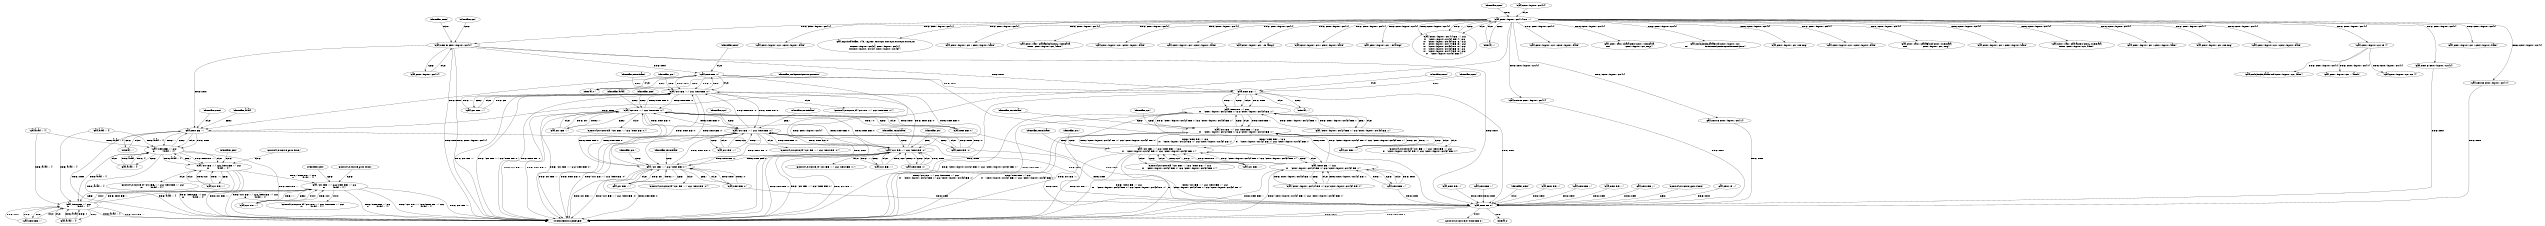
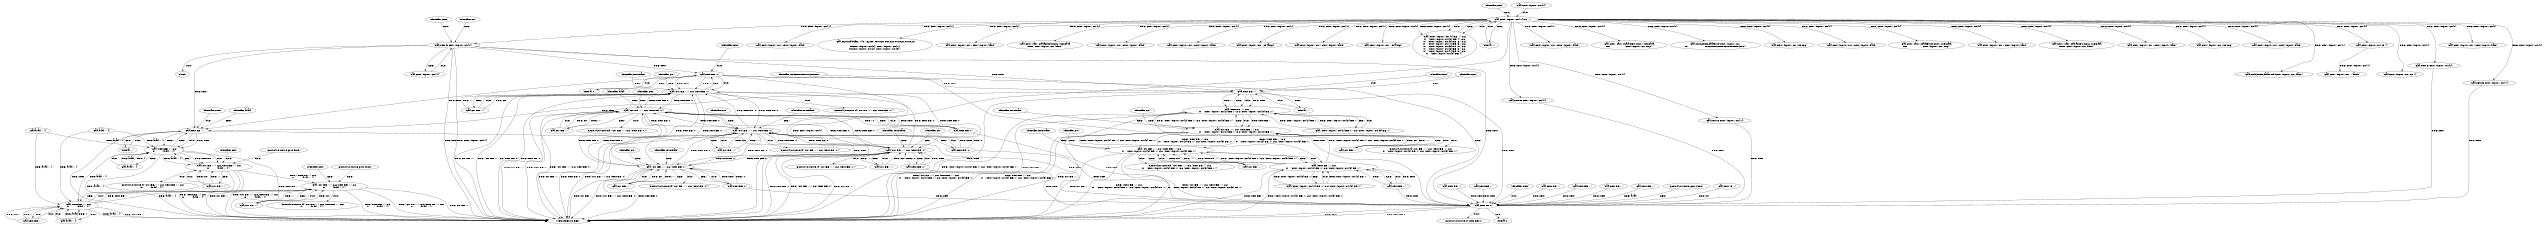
(2332, 61) -> (1958, 21)
(2371, 63) -> (1989, 21)
none -> (183, 74)
(687, 86) -> (1221, 87)
(1630, 196) -> (1630, 196)
(1704, 196) -> (1704, 196)
(568, 221) -> (568, 221)
(1464, 221) -> (1464, 221)
